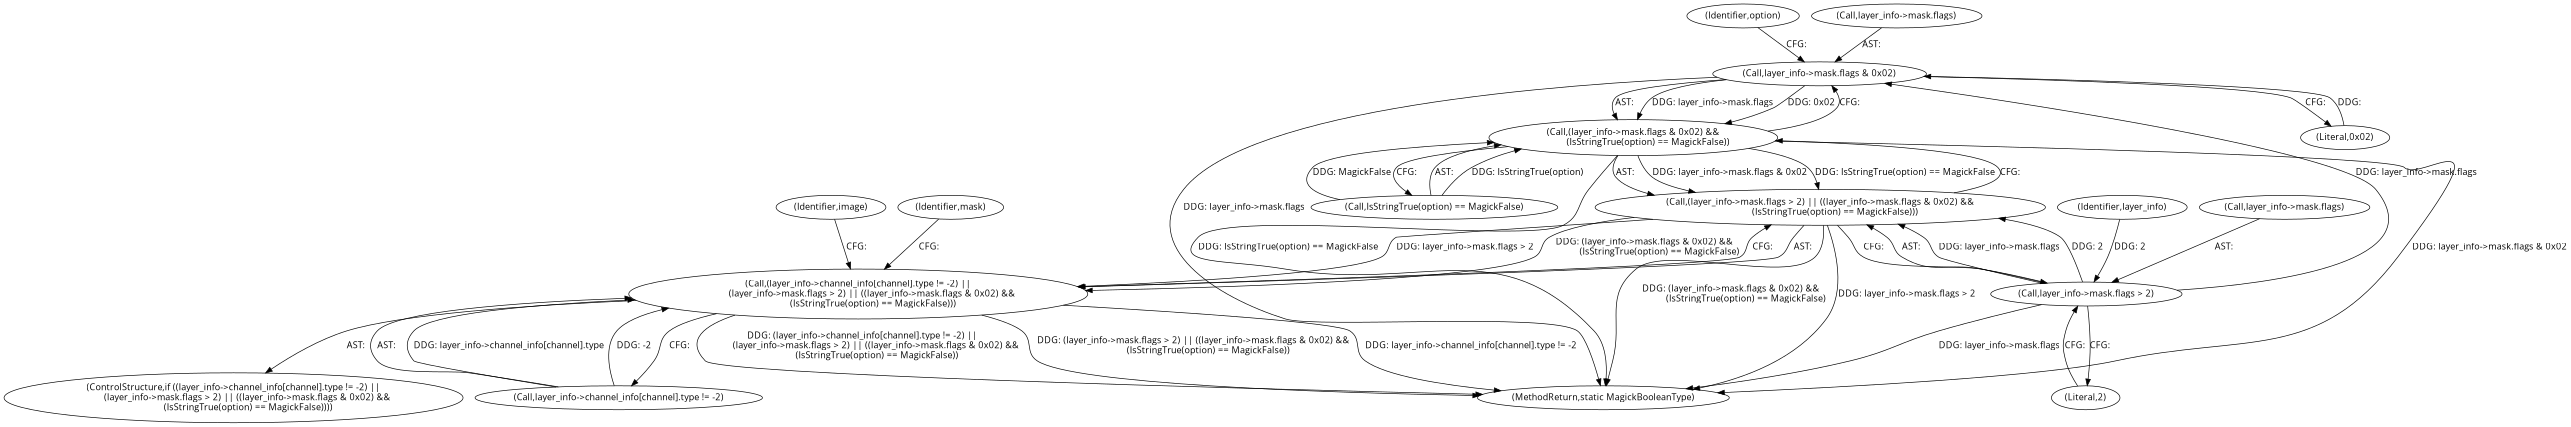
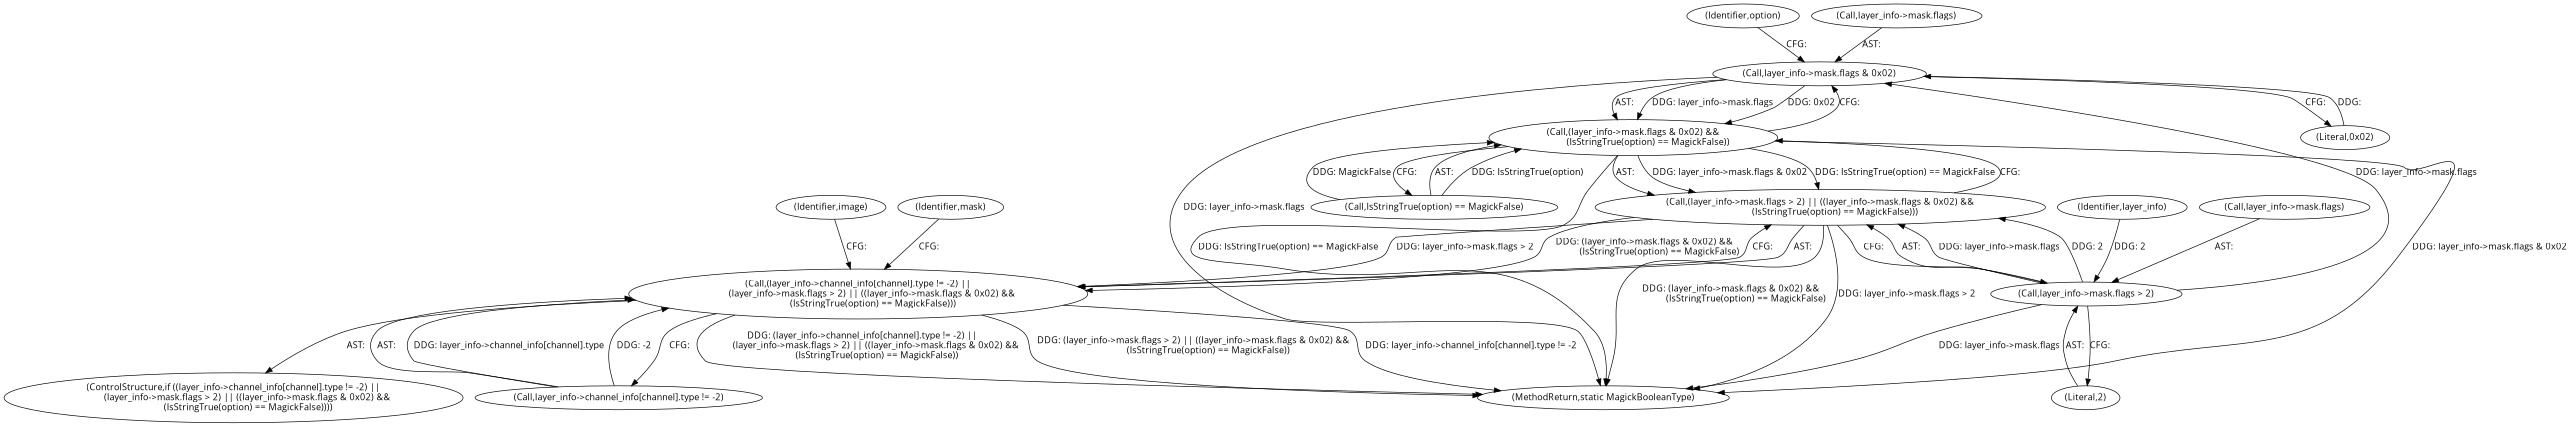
(2076, 346) -> (2076, 346)
